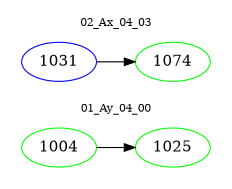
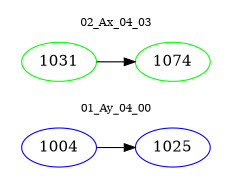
(59, 62) -> (59, 62)
(59, 148) -> (59, 148)
(173, 148) -> (173, 148)
